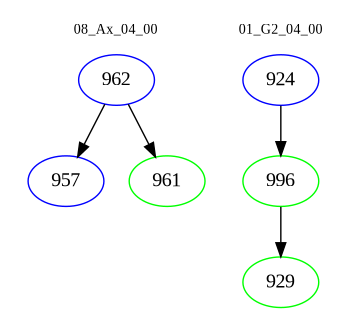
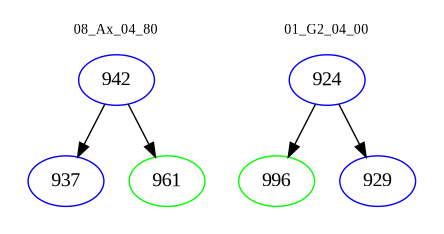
(117, 30) -> (117, 30)
(117, 80) -> (117, 80)
(66, 181) -> (66, 181)
(281, 225) -> (349, 124)
(281, 282) -> (378, 181)
